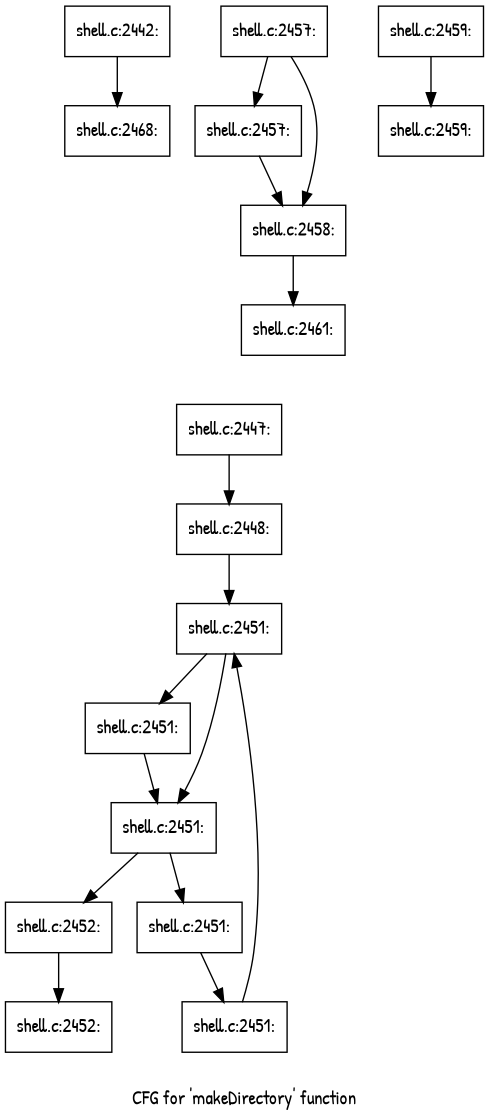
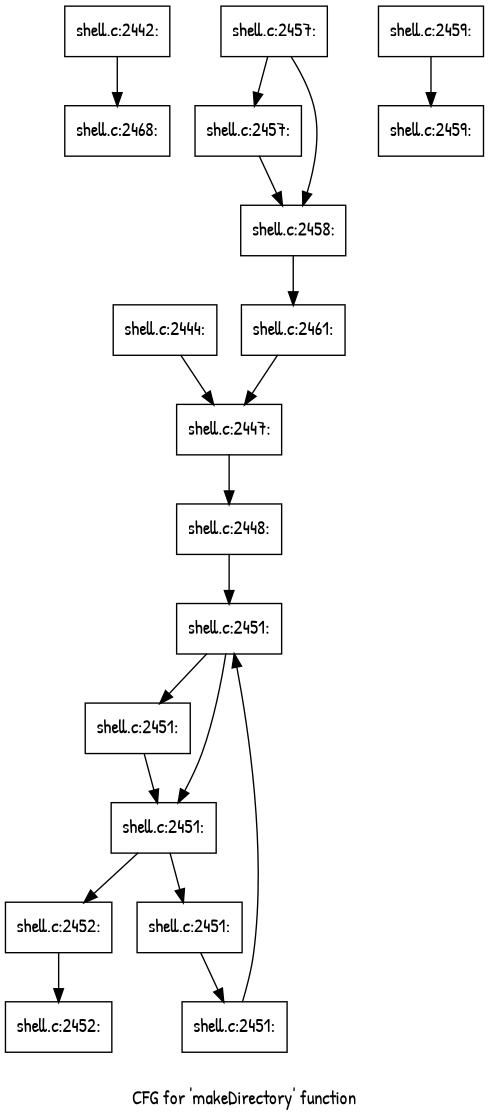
none -> (165, 330)
none -> (265, 374)
